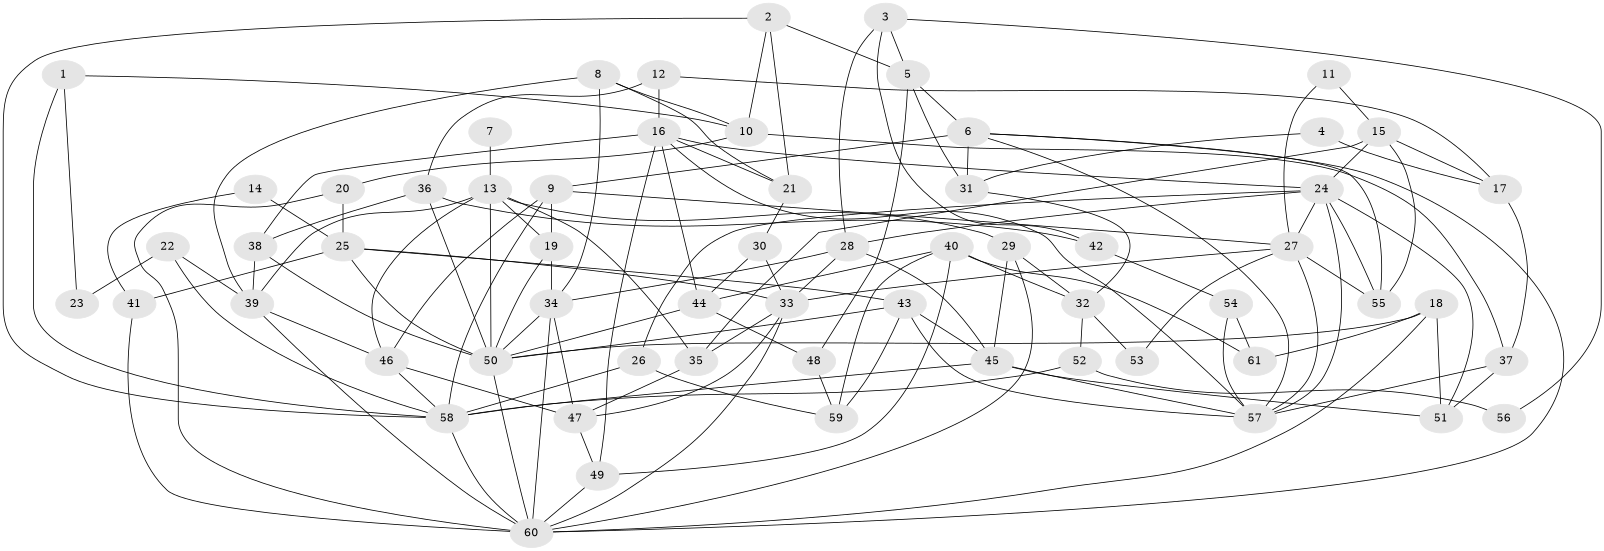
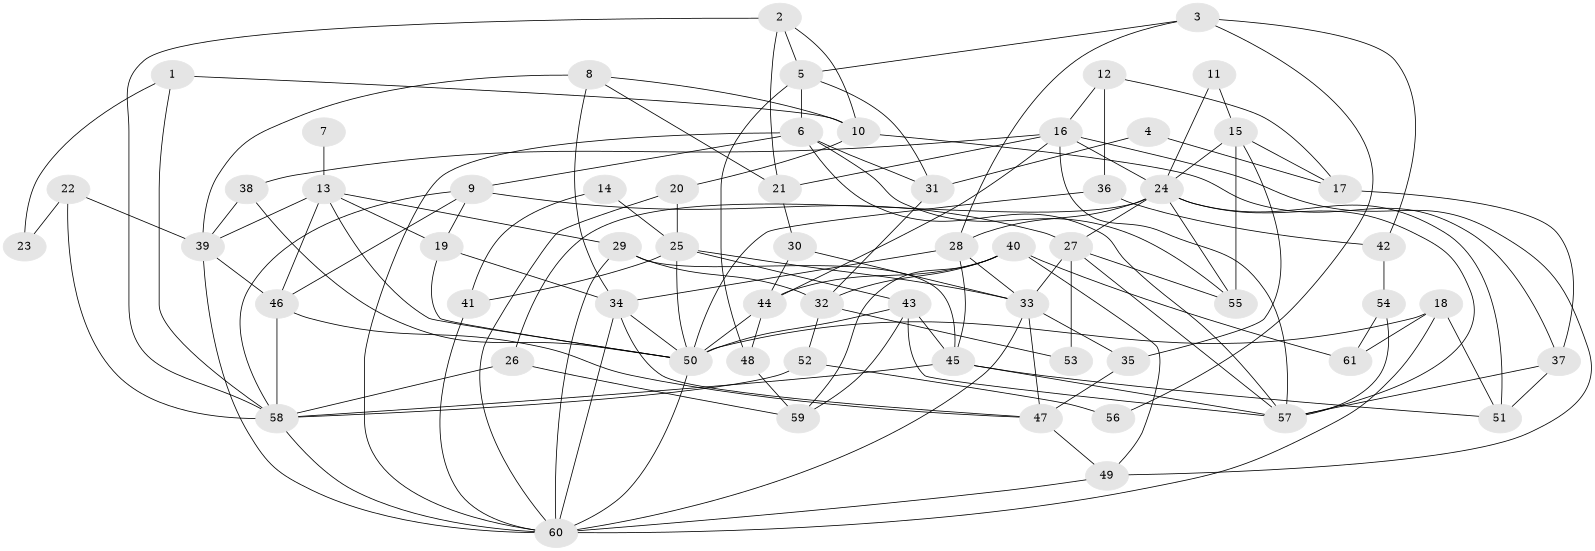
(1286, 151) -> (1188, 132)
(335, 216) -> none
(610, 258) -> none
